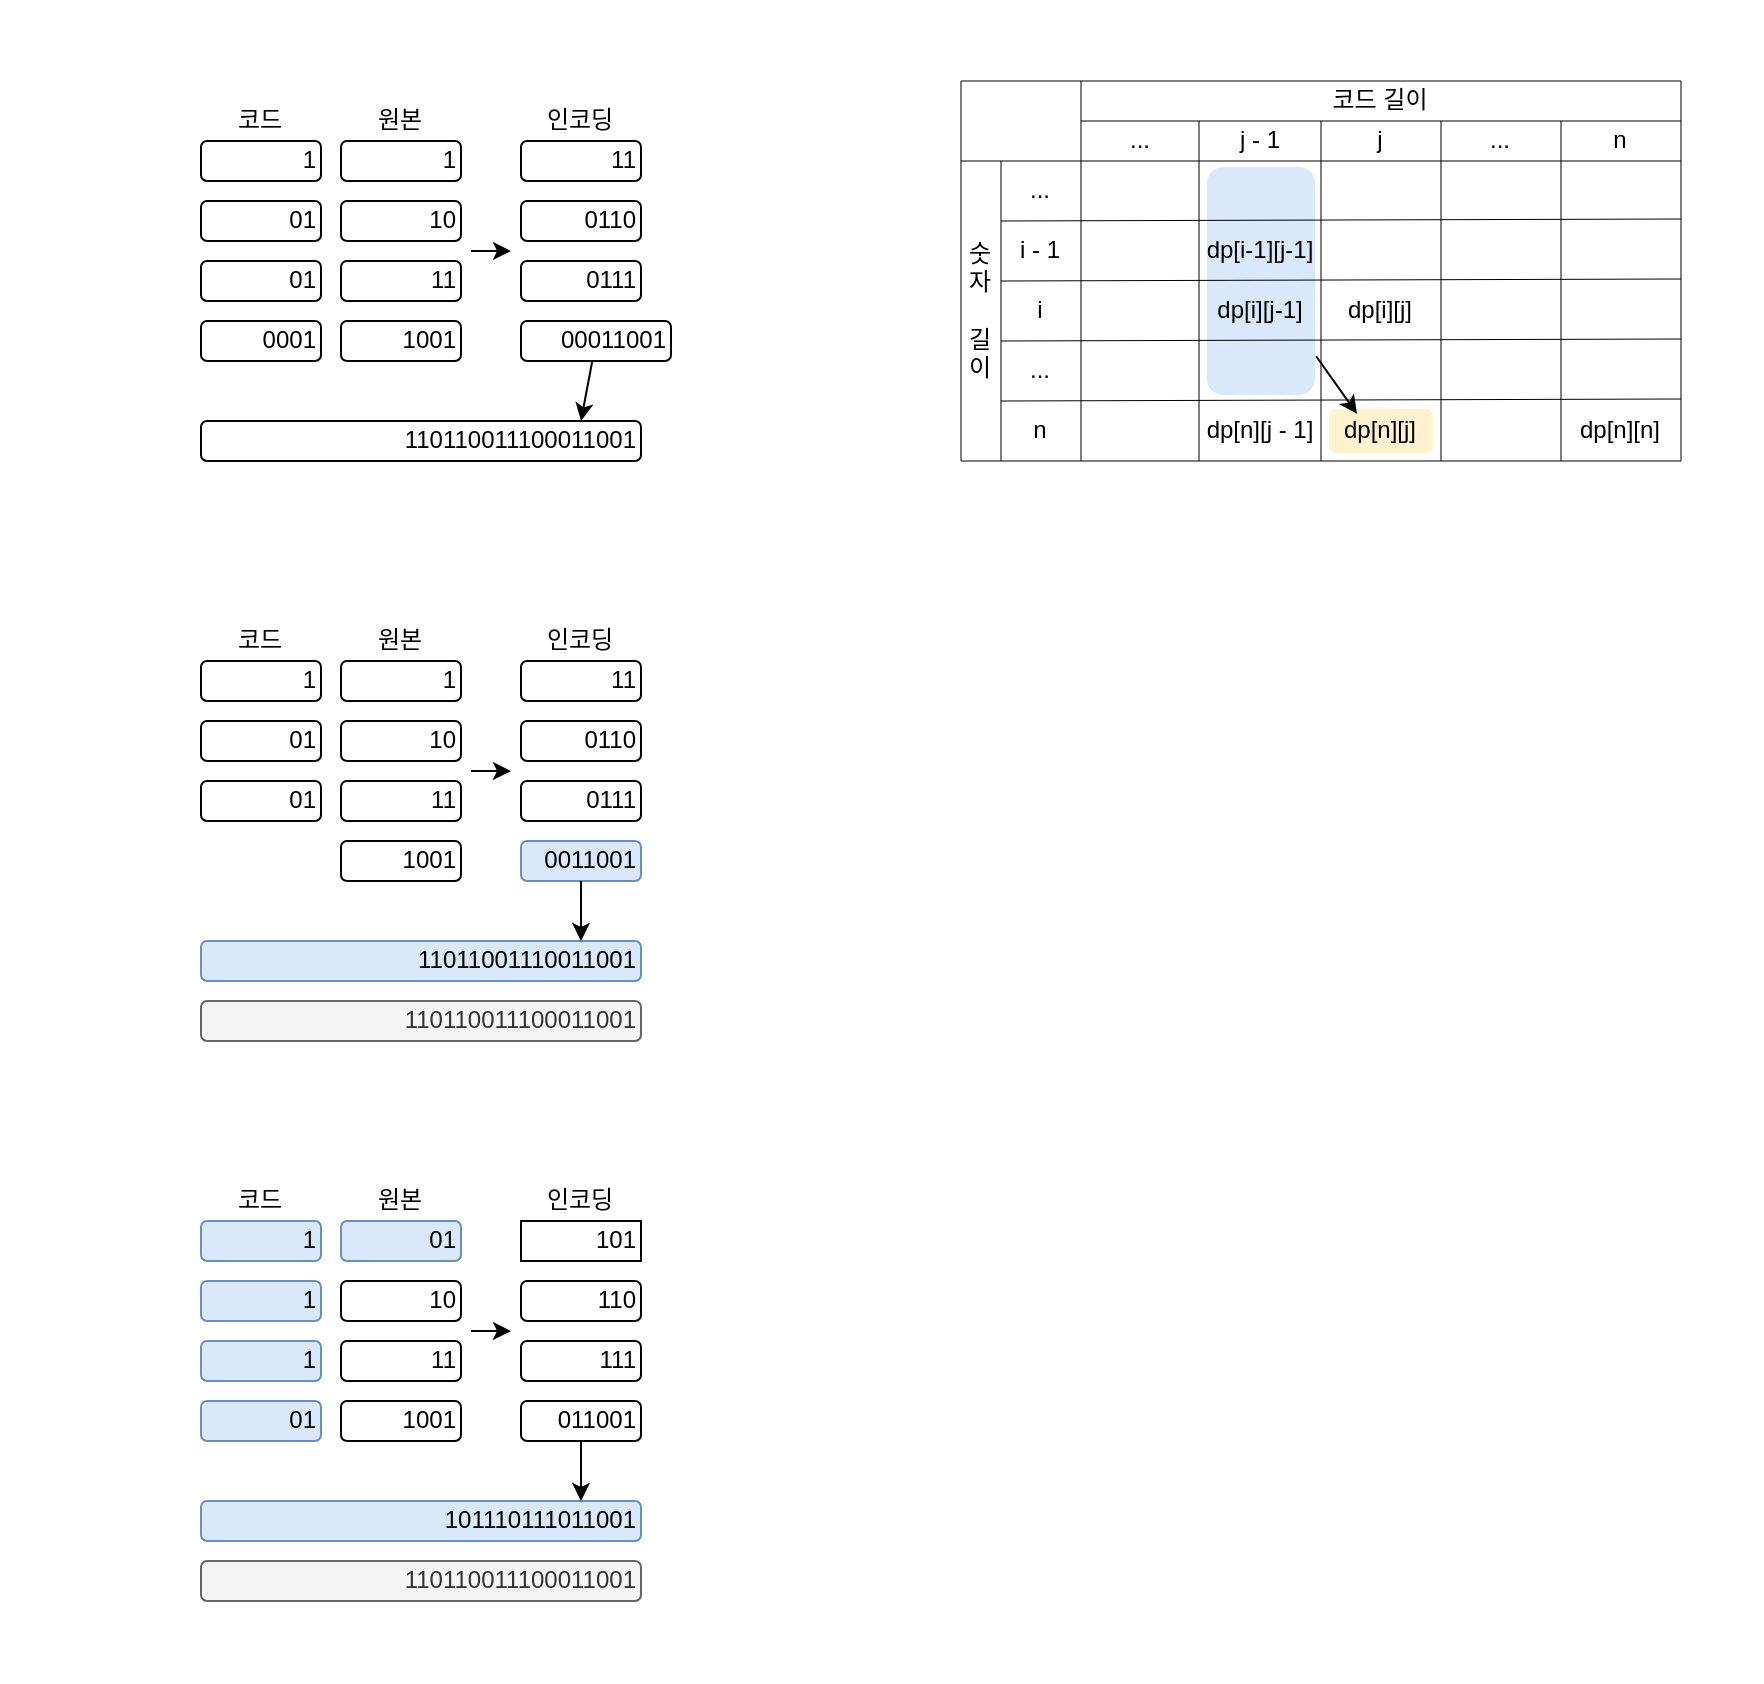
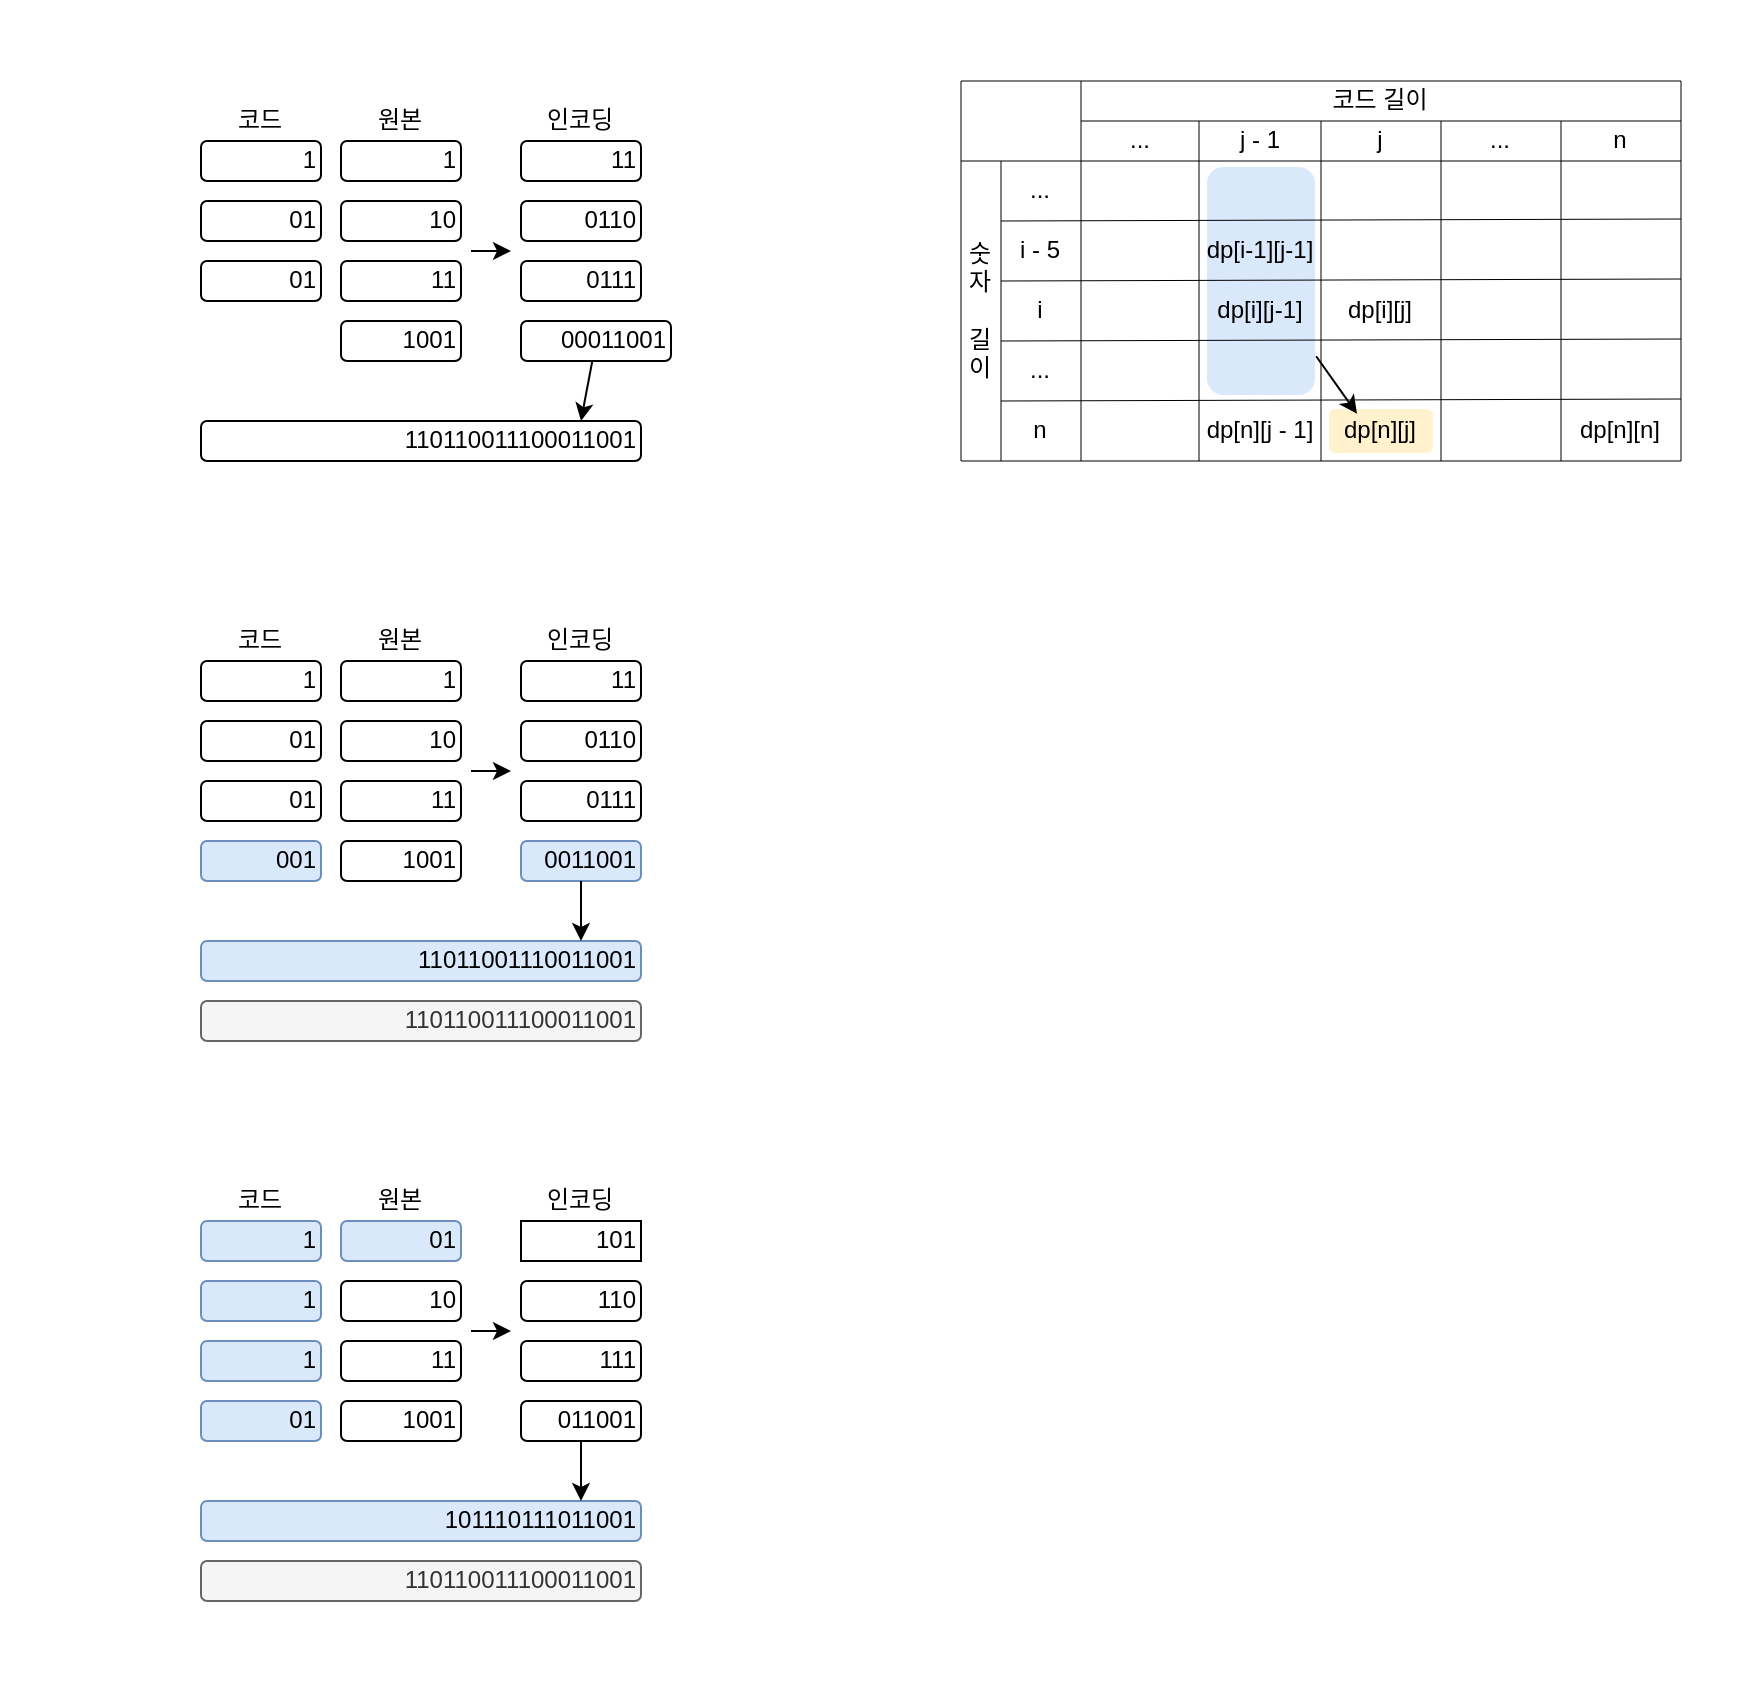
(1041, 251) -> (1041, 251)
(261, 341) -> none
none -> (261, 861)
